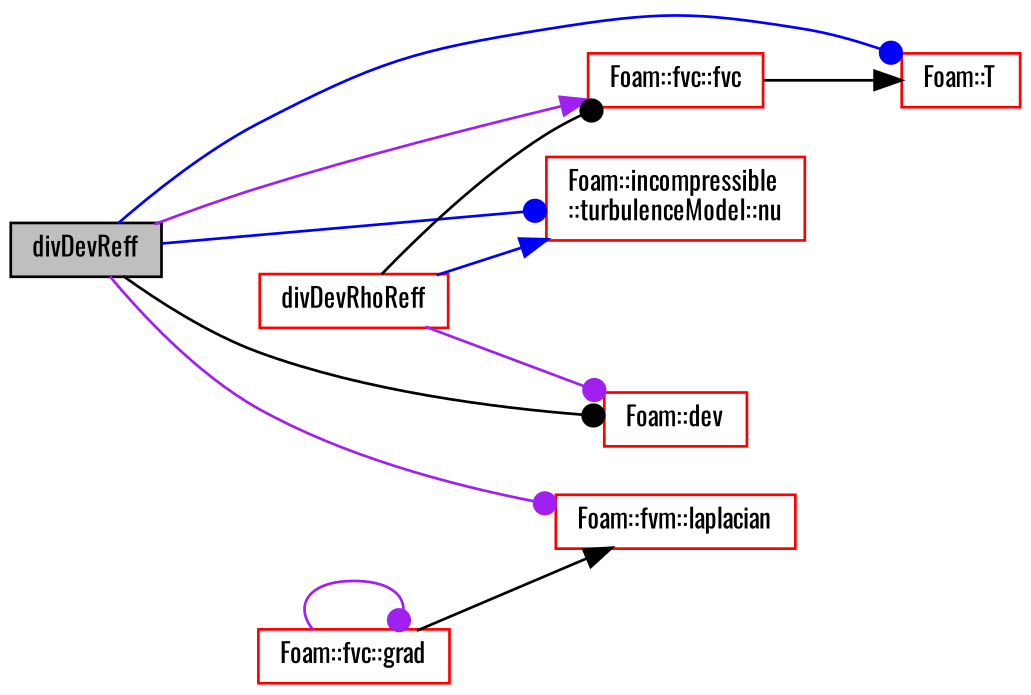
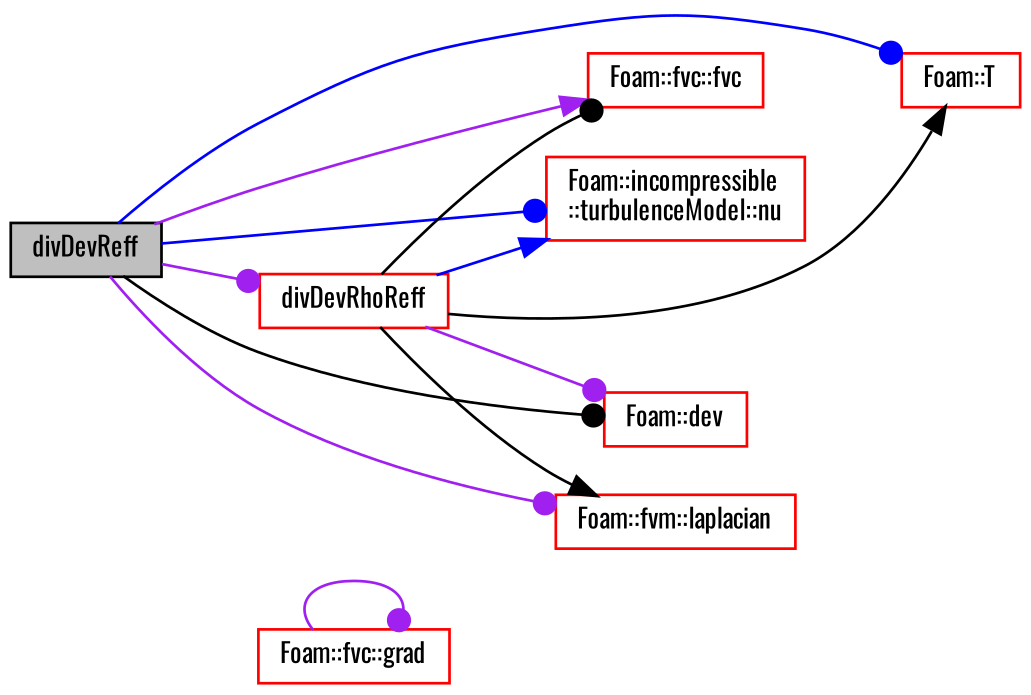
(819, 80) -> (722, 297)
none -> (200, 271)
(502, 595) -> (480, 422)
